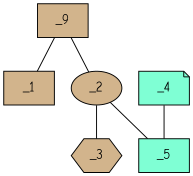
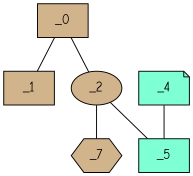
(63, 21) -> (63, 21)
(97, 156) -> (97, 156)
